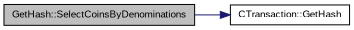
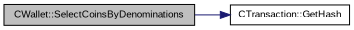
(99, 15) -> (99, 15)
